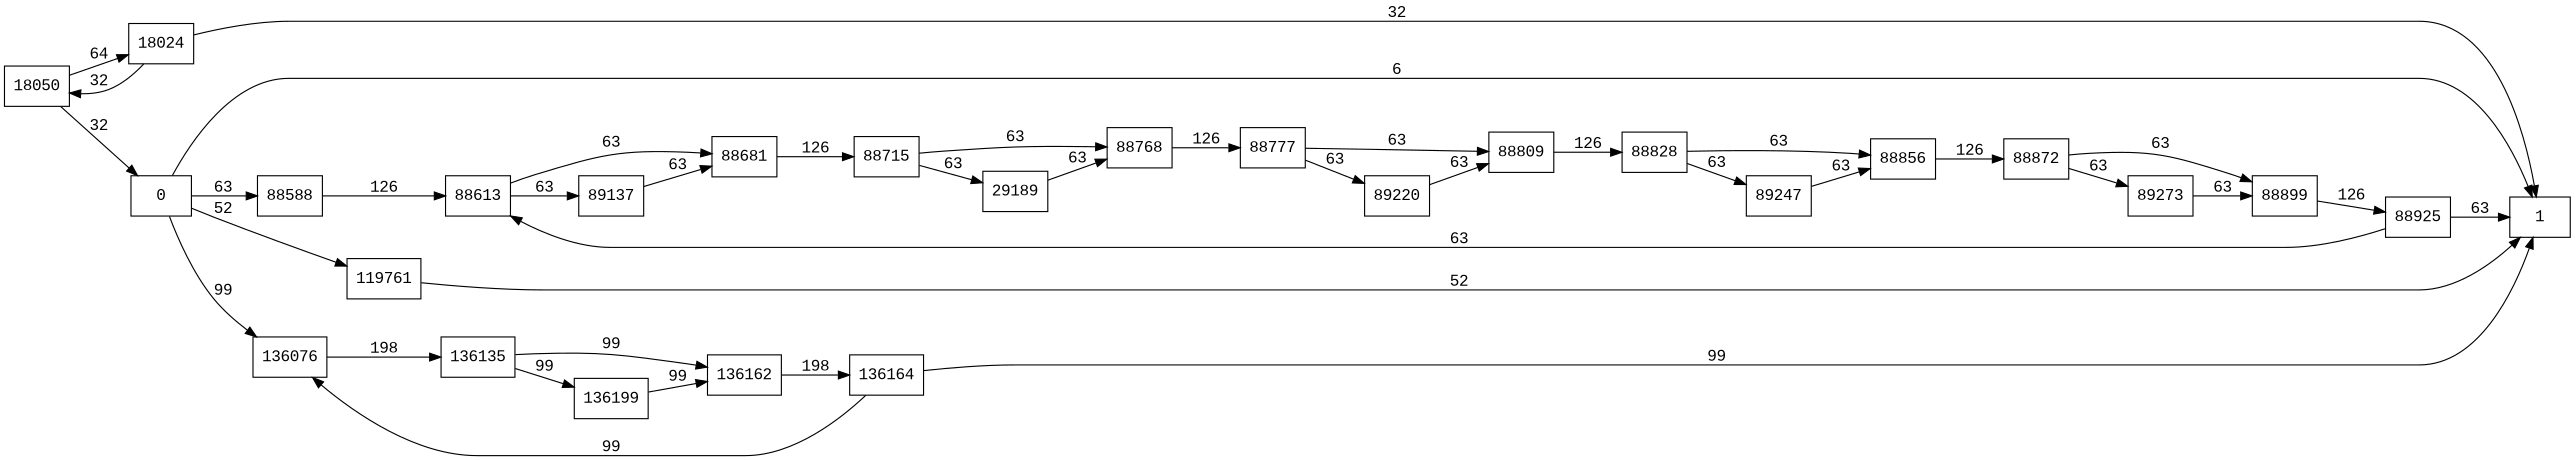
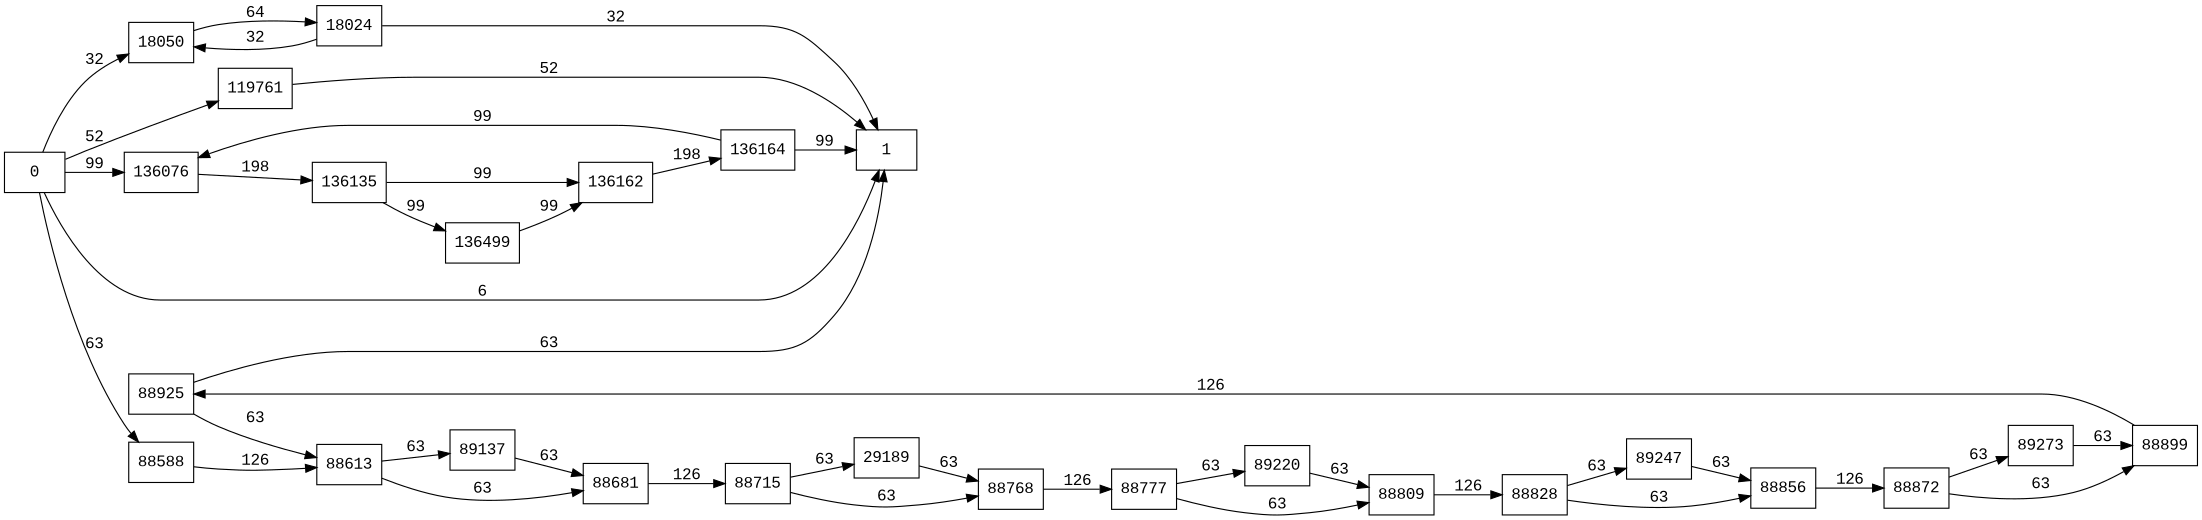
(95, 137) -> (71, 98)
(611, 399) -> (482, 243)
